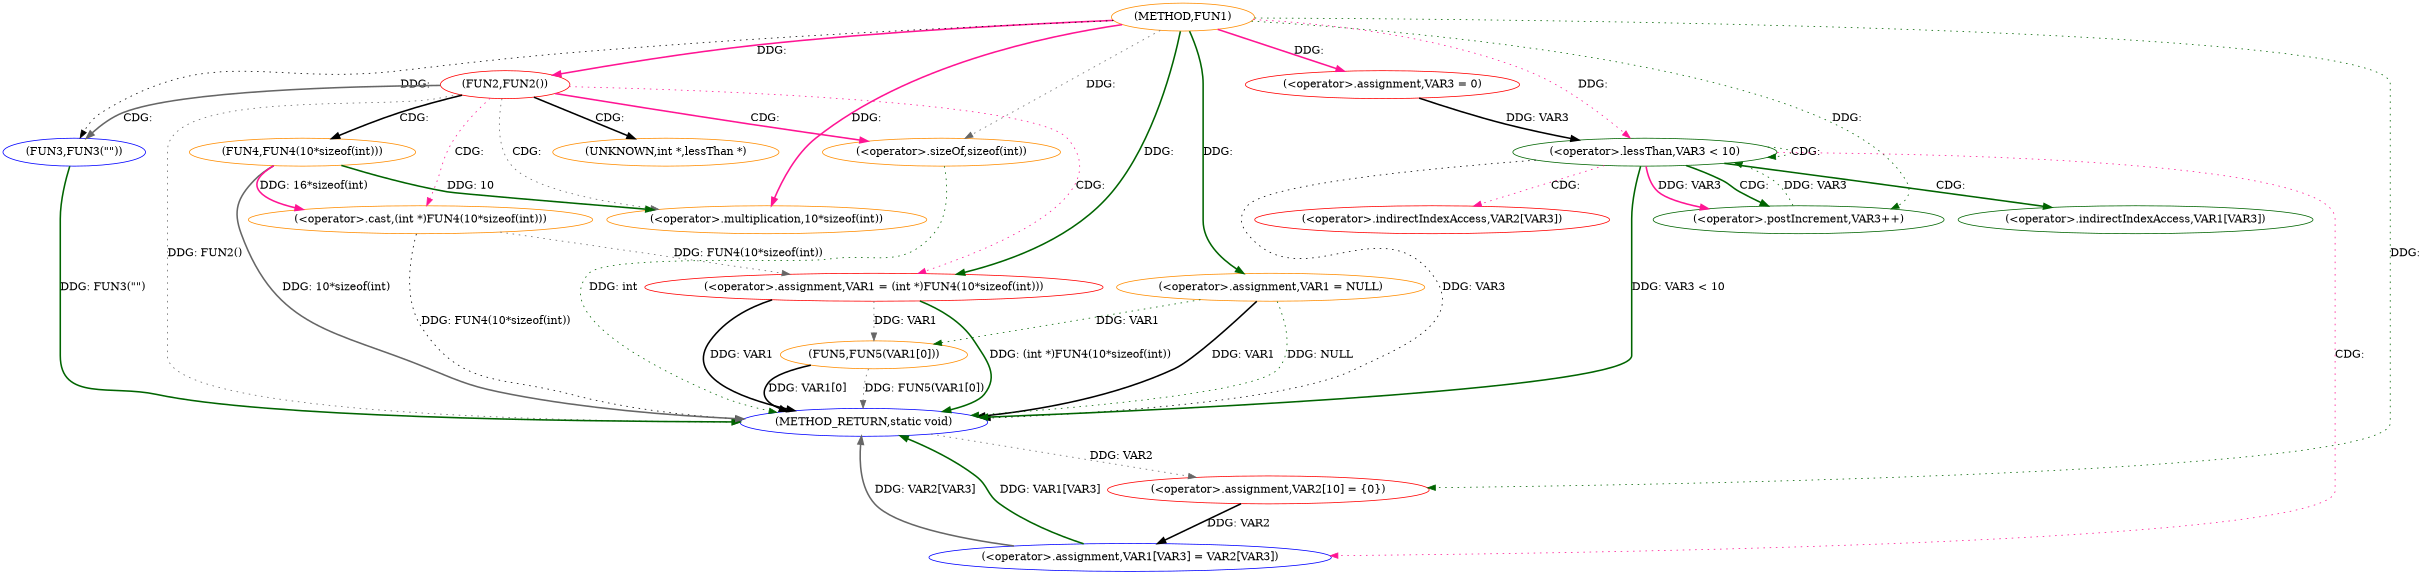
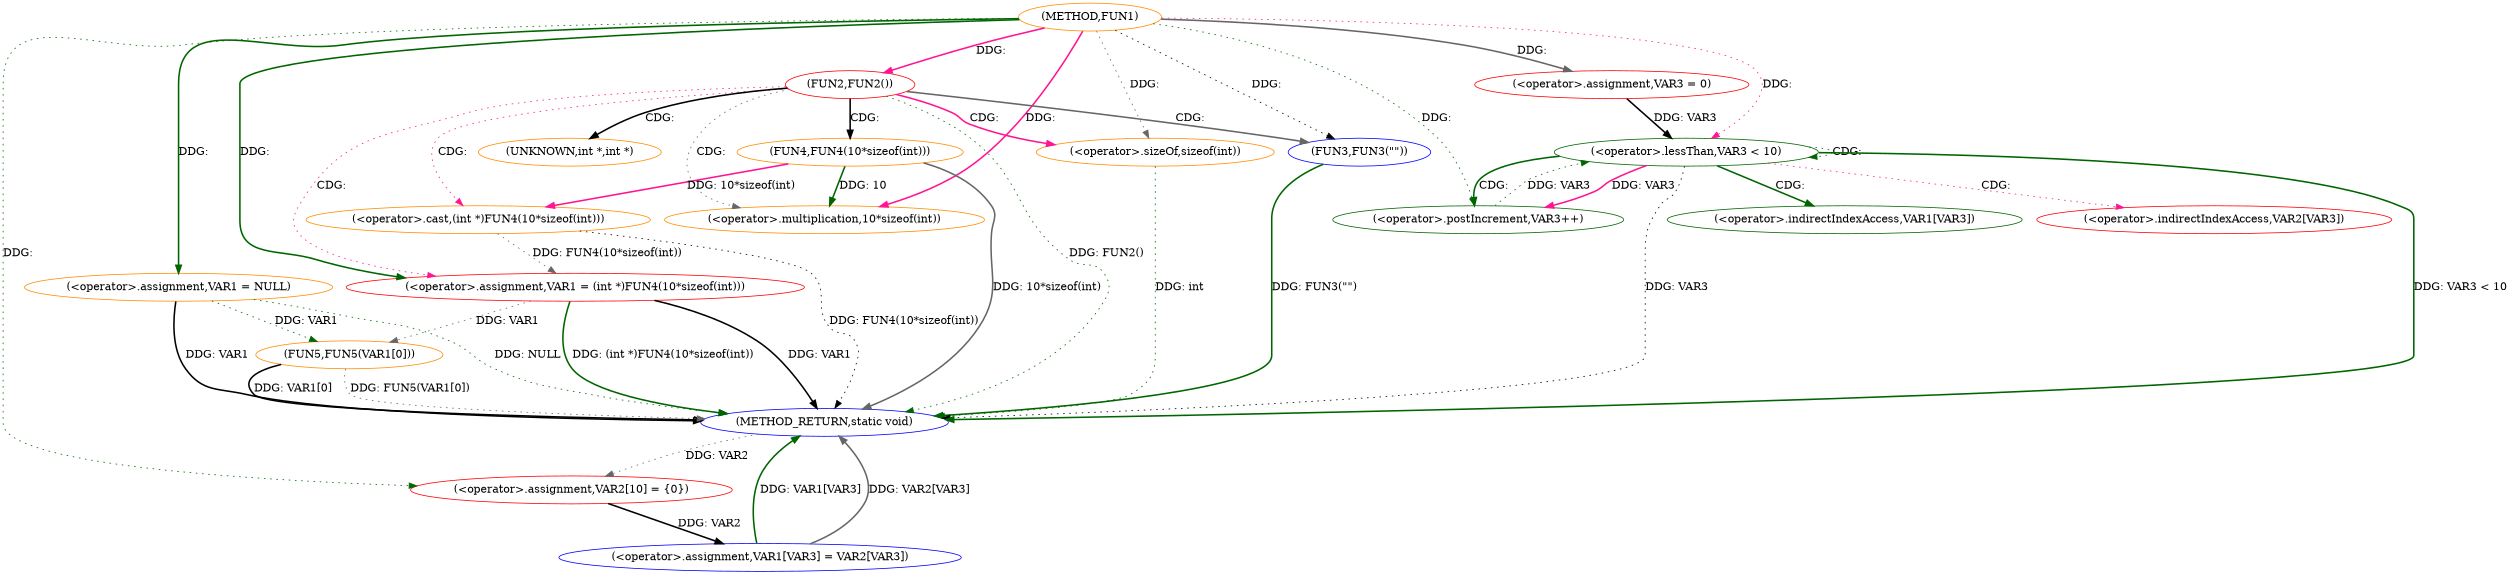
(1277, 49) -> (1364, 32)
(666, 152) -> (570, 152)
(314, 186) -> (741, 186)
(190, 377) -> (1089, 265)
(2260, 516) -> none
